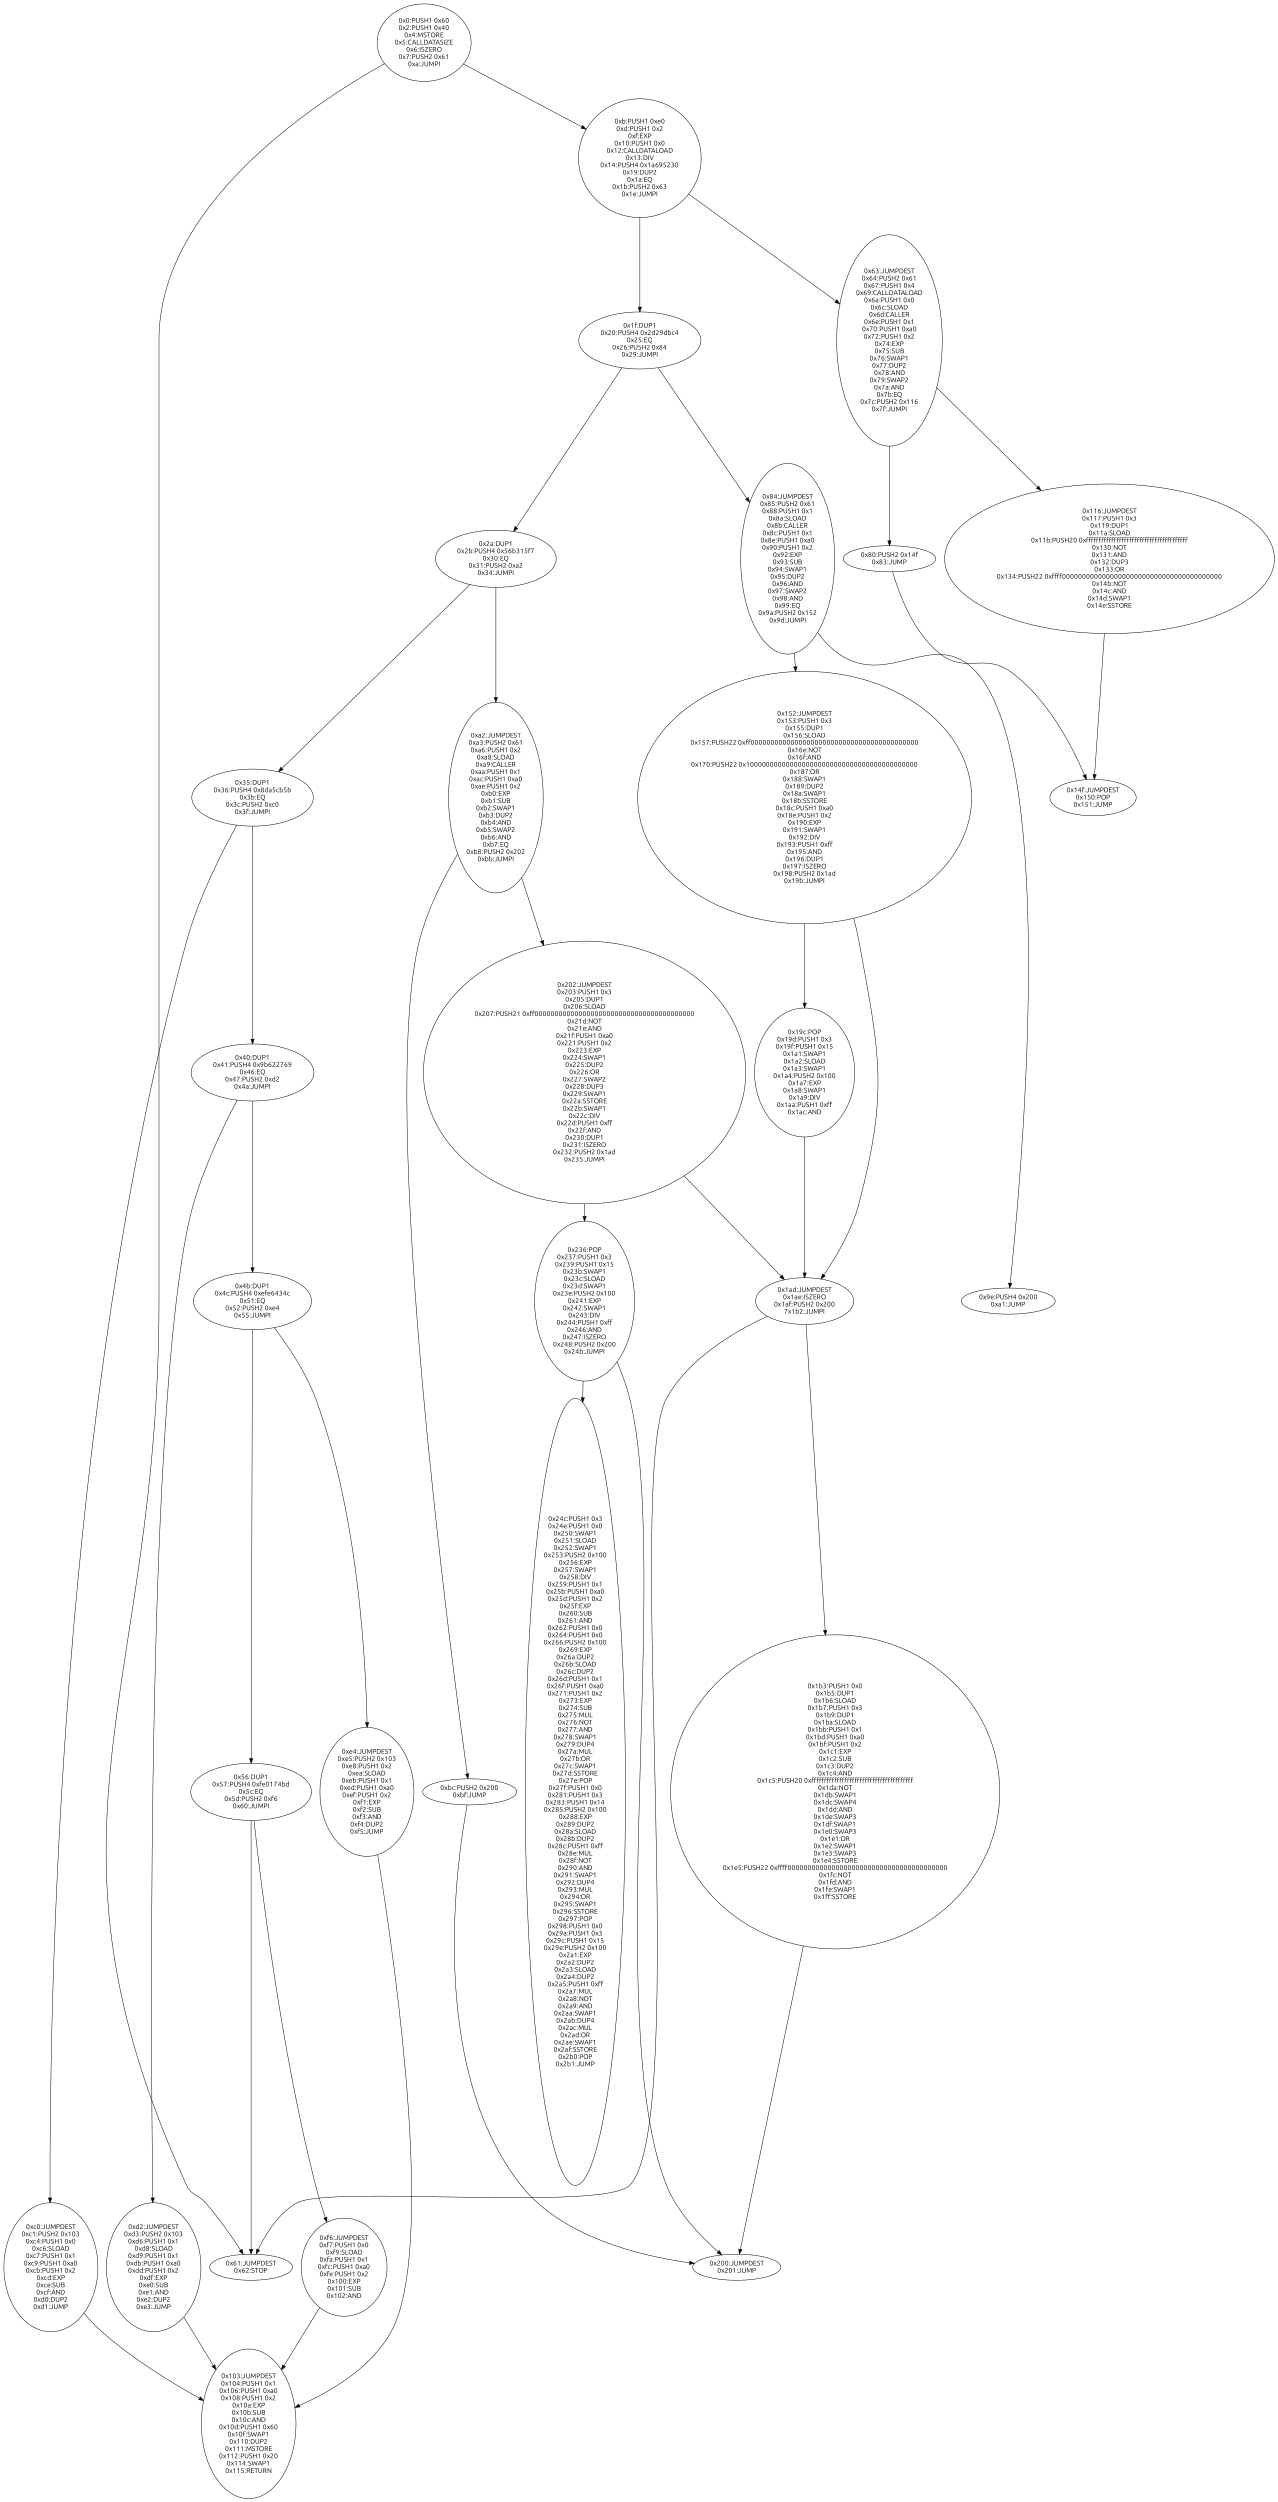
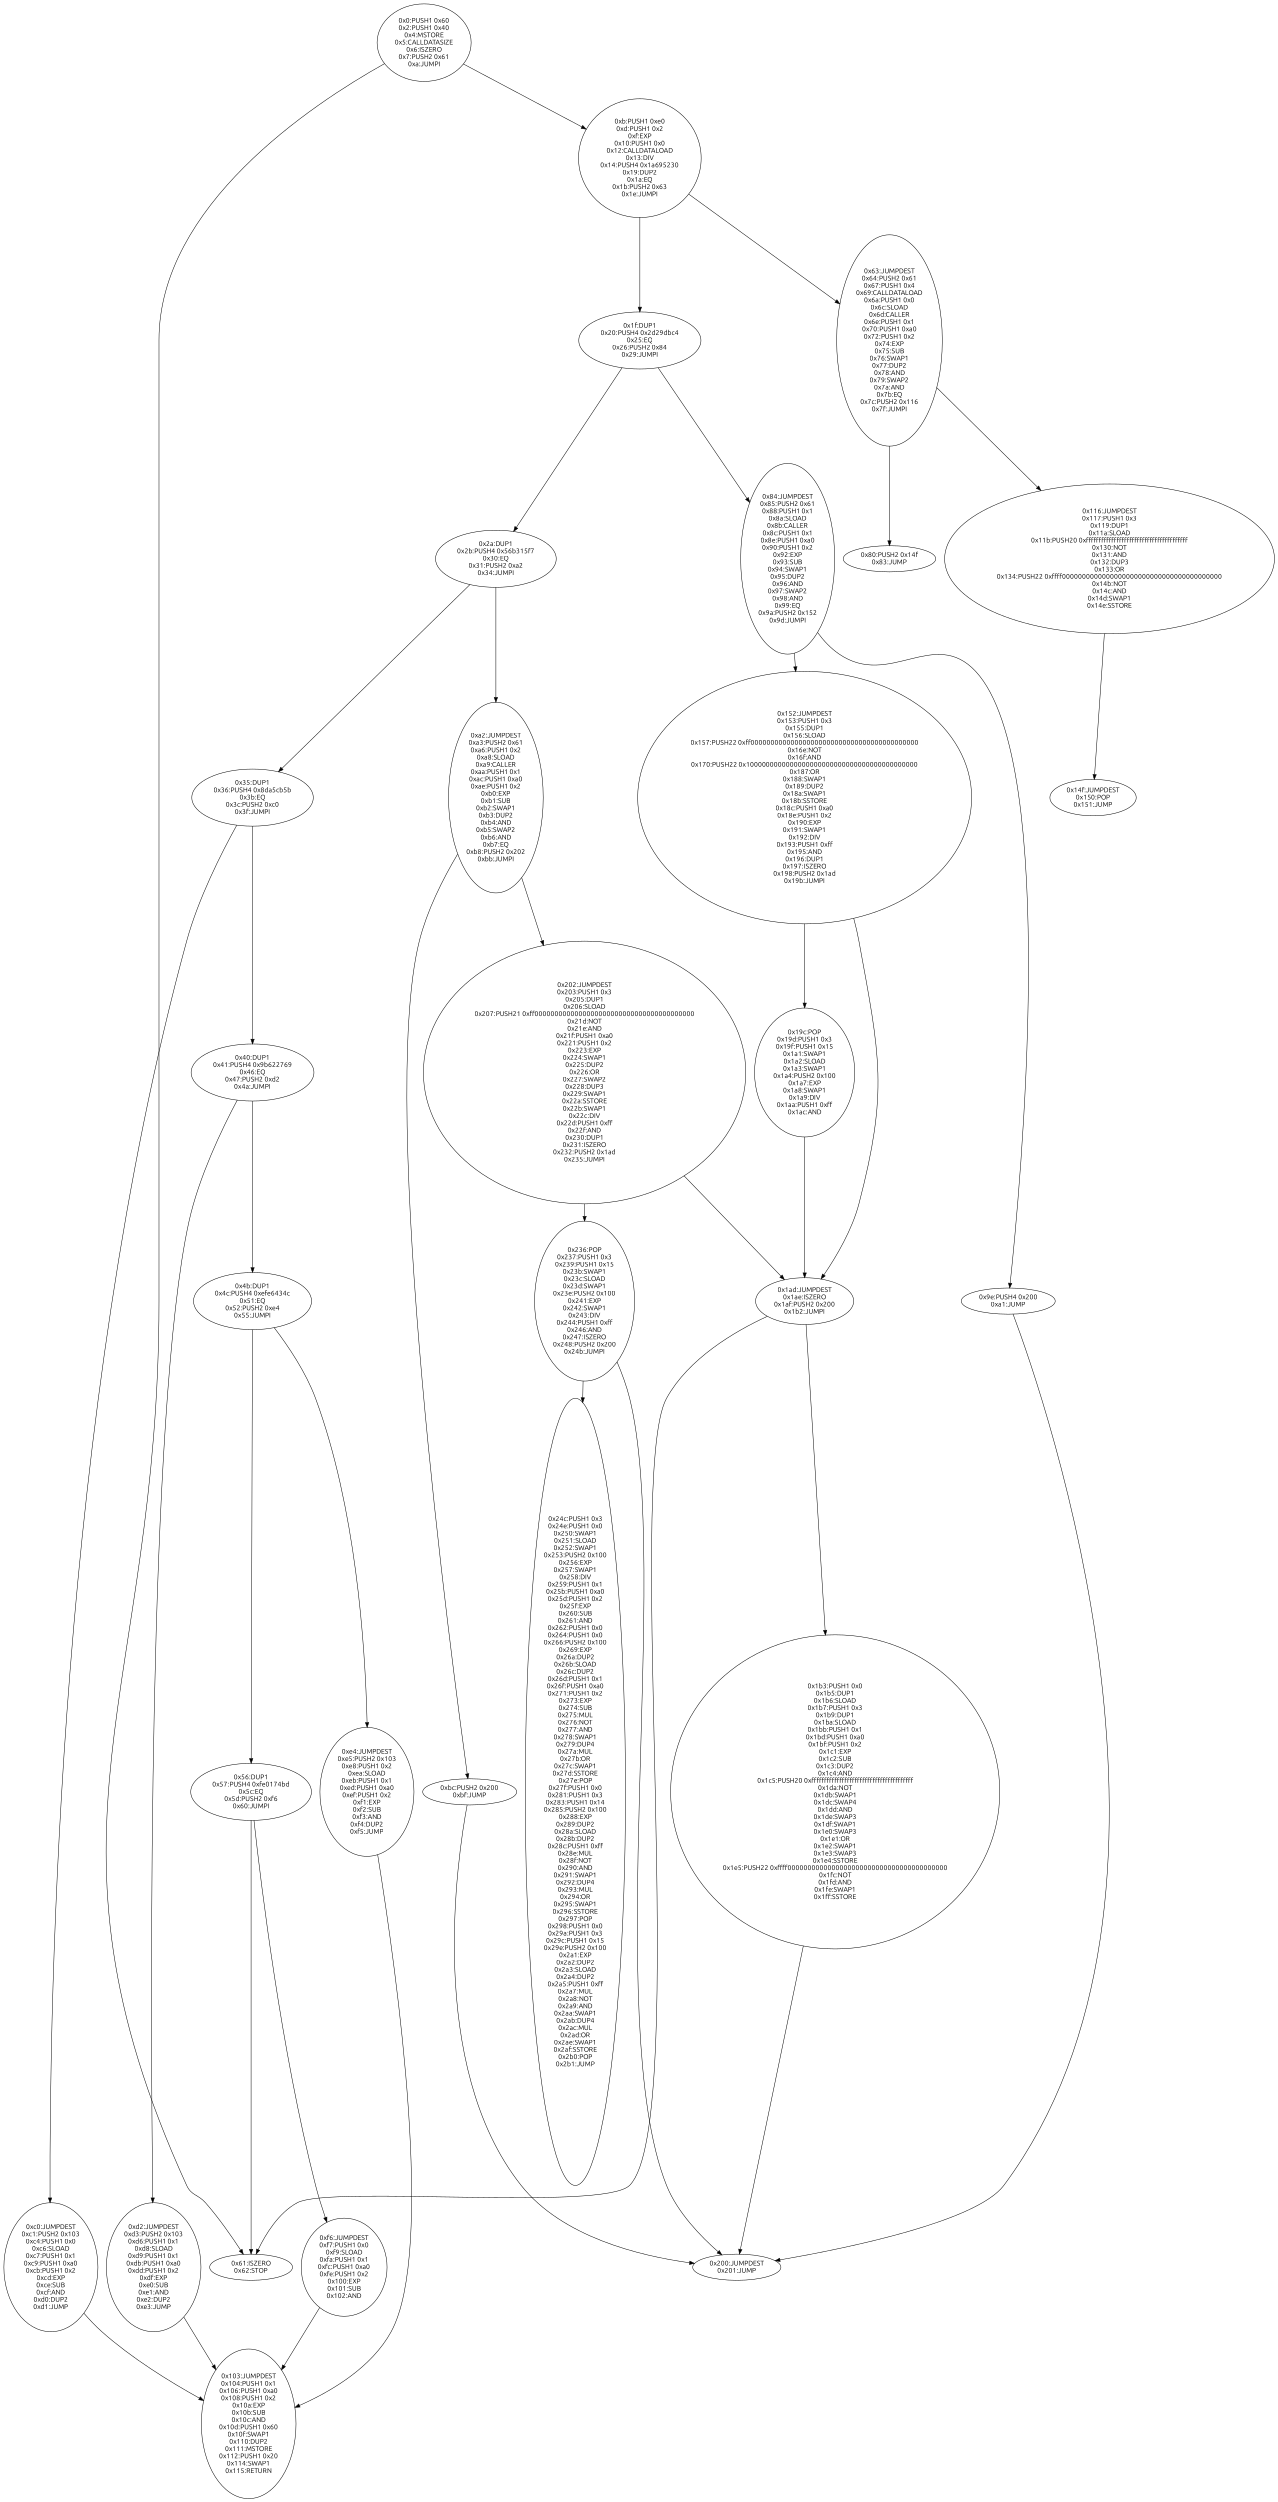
(991, 664) -> none
(805, 1301) -> (805, 1301)
none -> (1105, 1873)
(251, 2267) -> (251, 2267)
